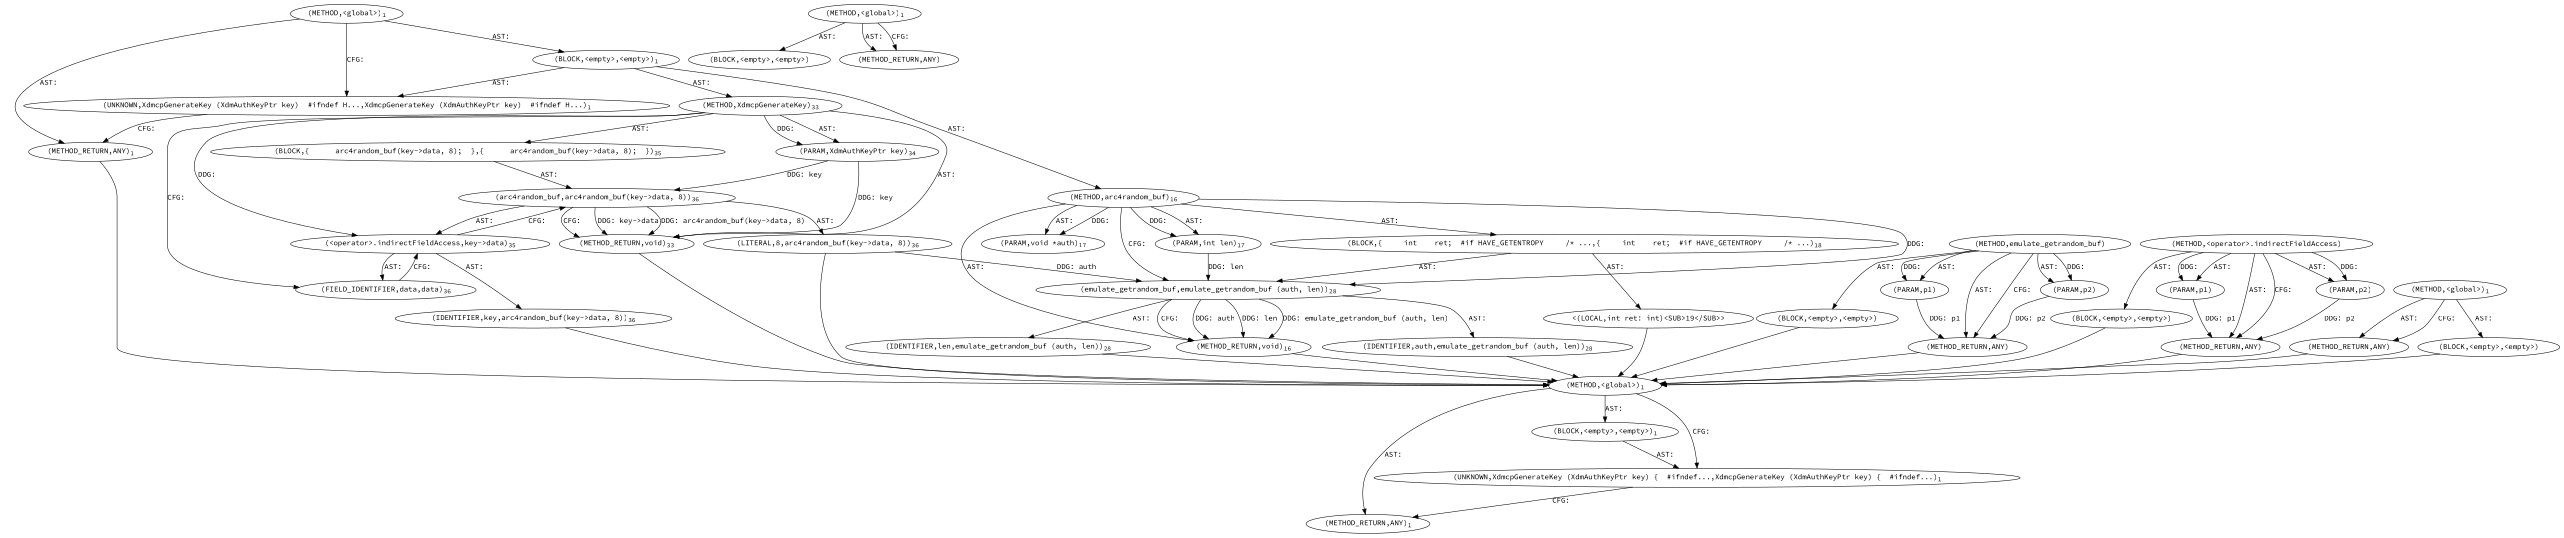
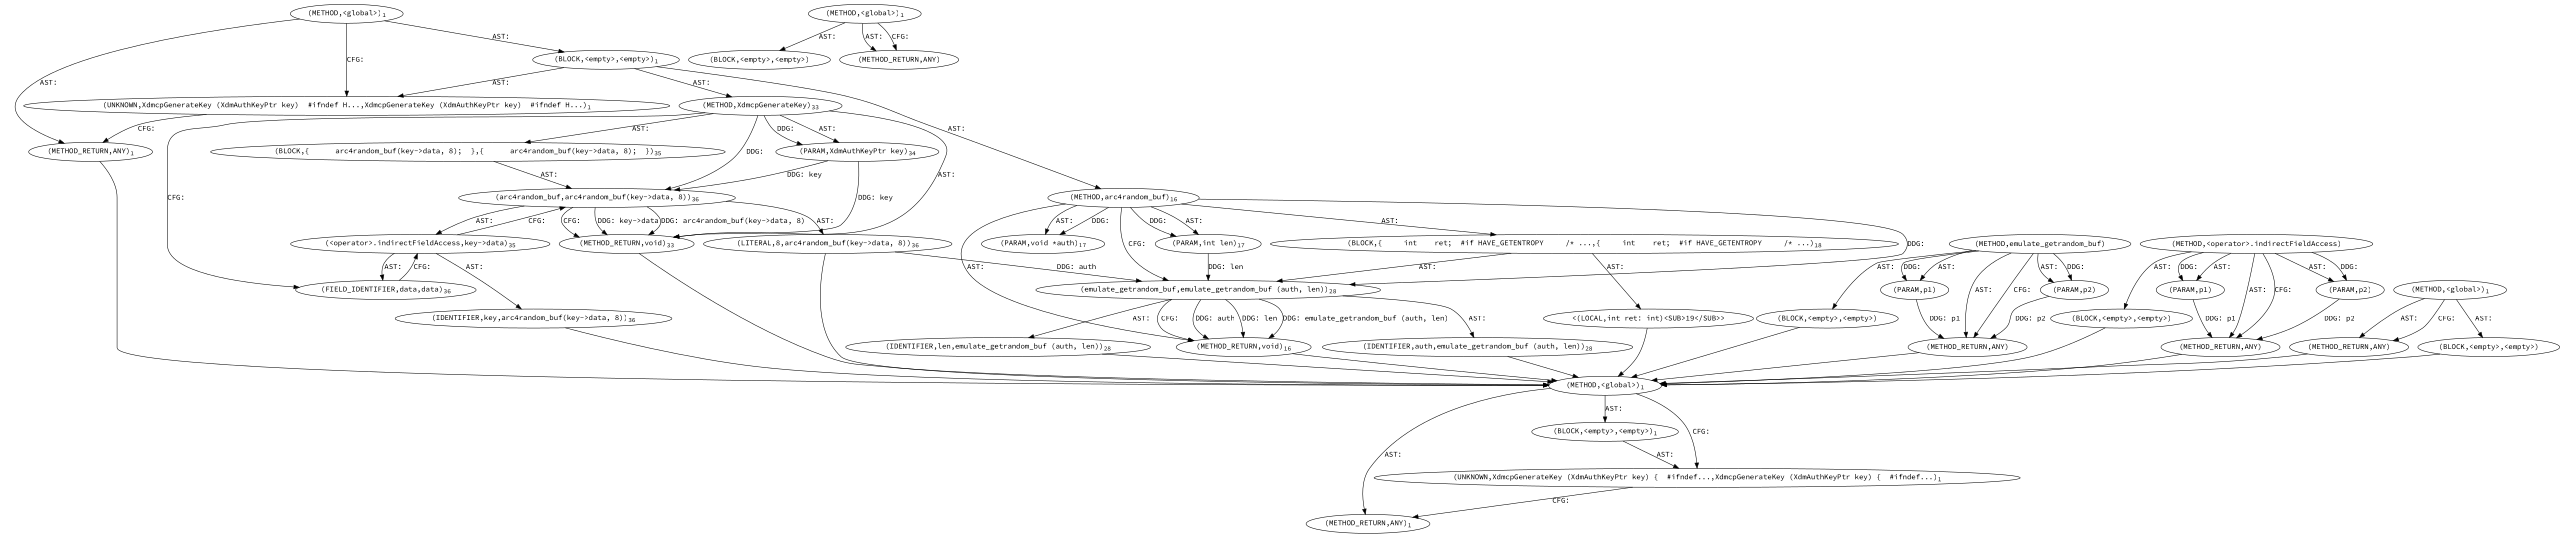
(279, 124) -> (725, 165)
